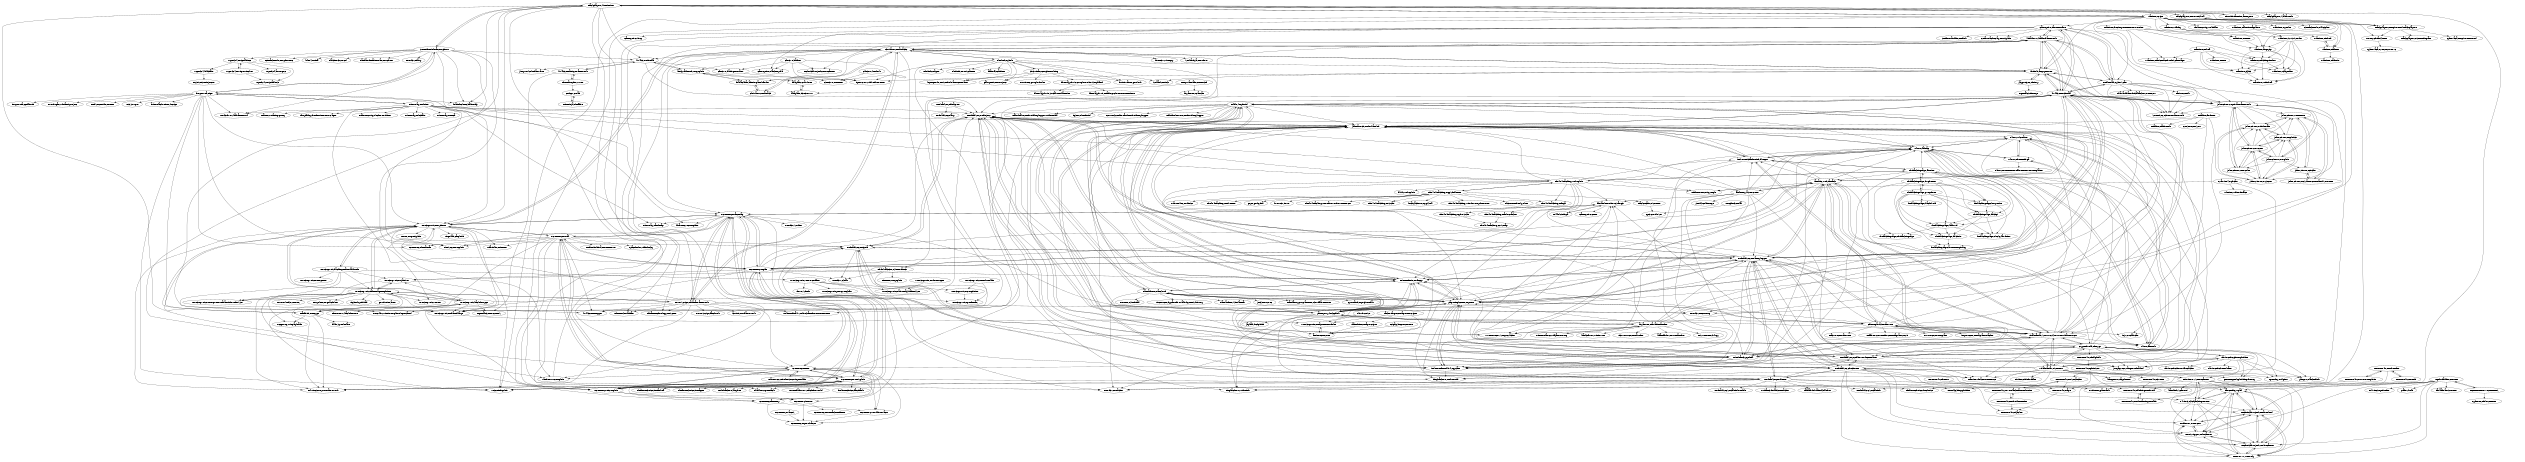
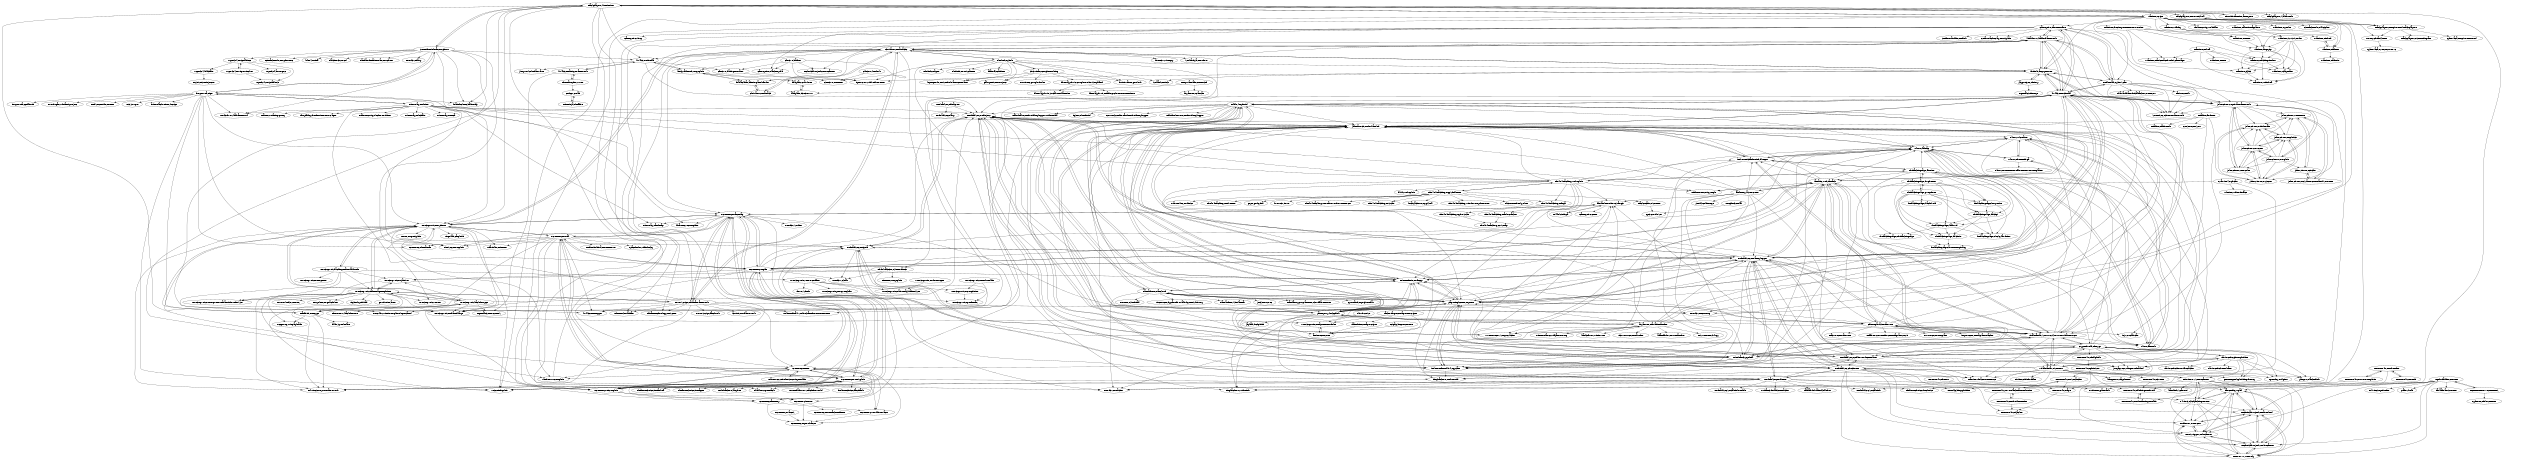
(2212, 67) -> none
